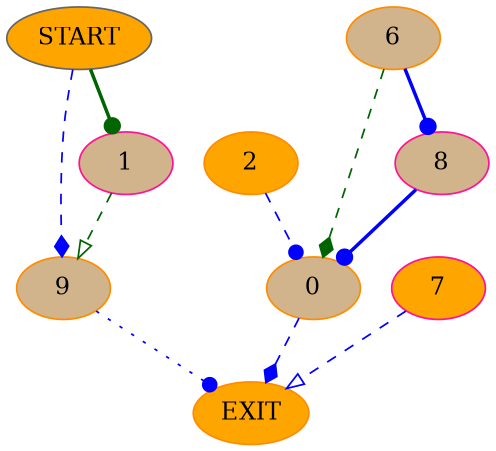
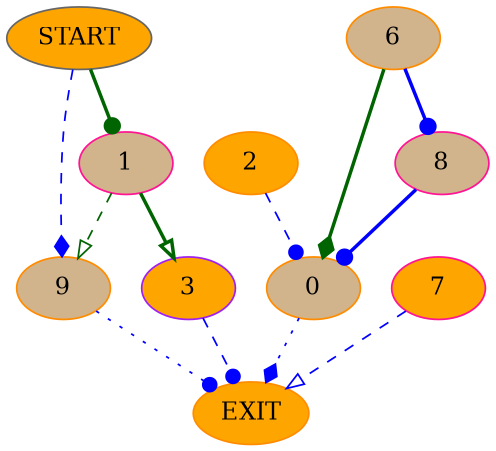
(357, 153) -> (357, 153)
none -> (189, 288)
(287, 341) -> (287, 341)
